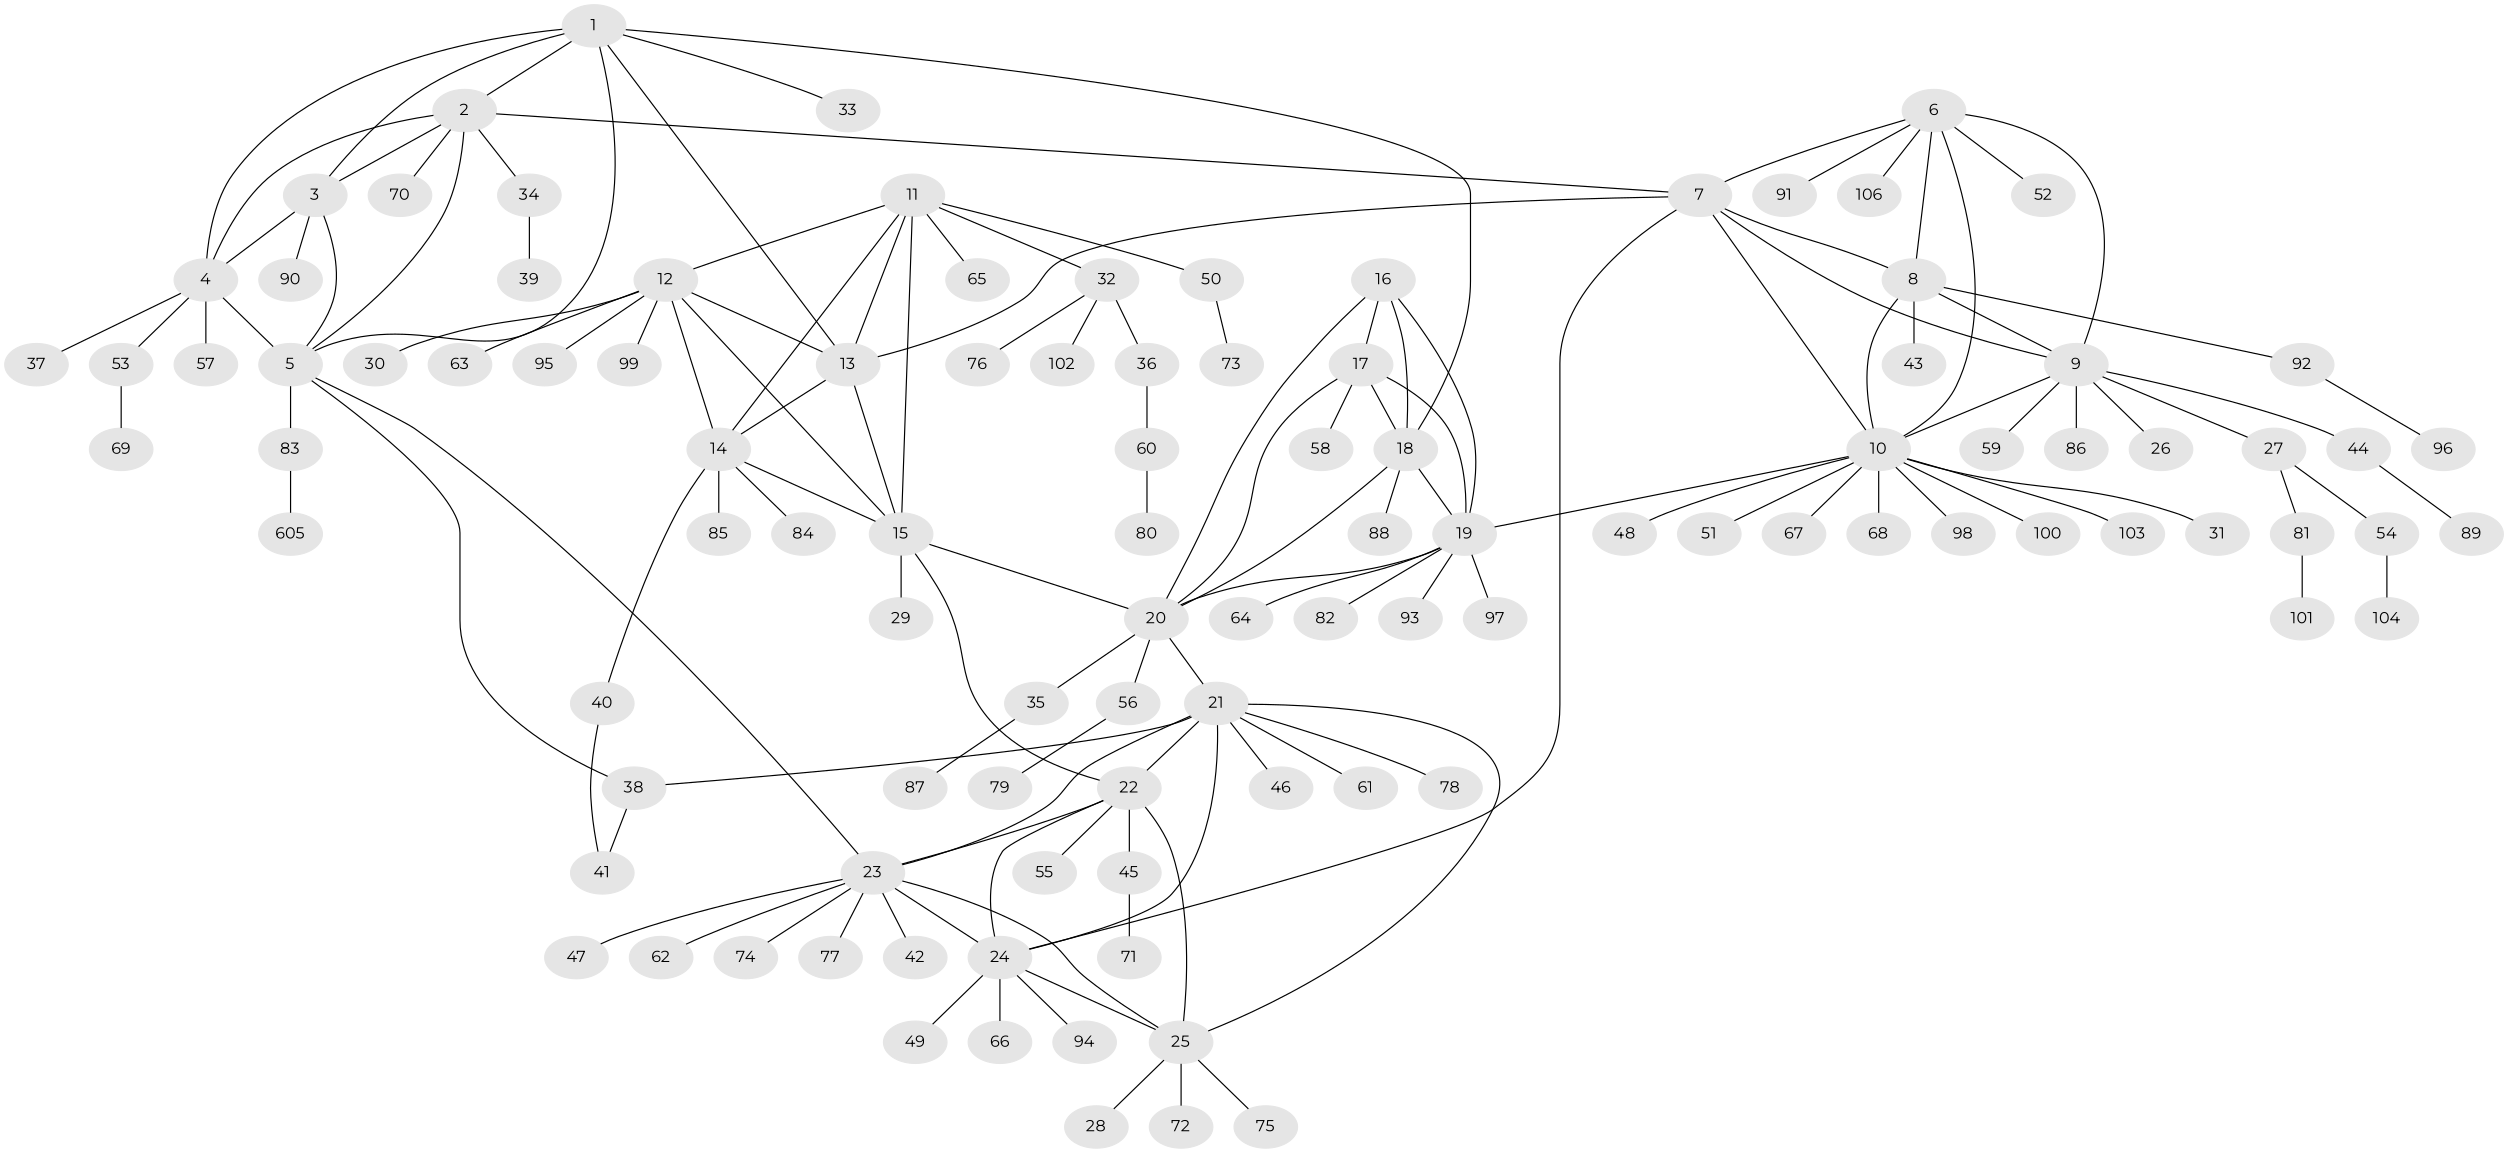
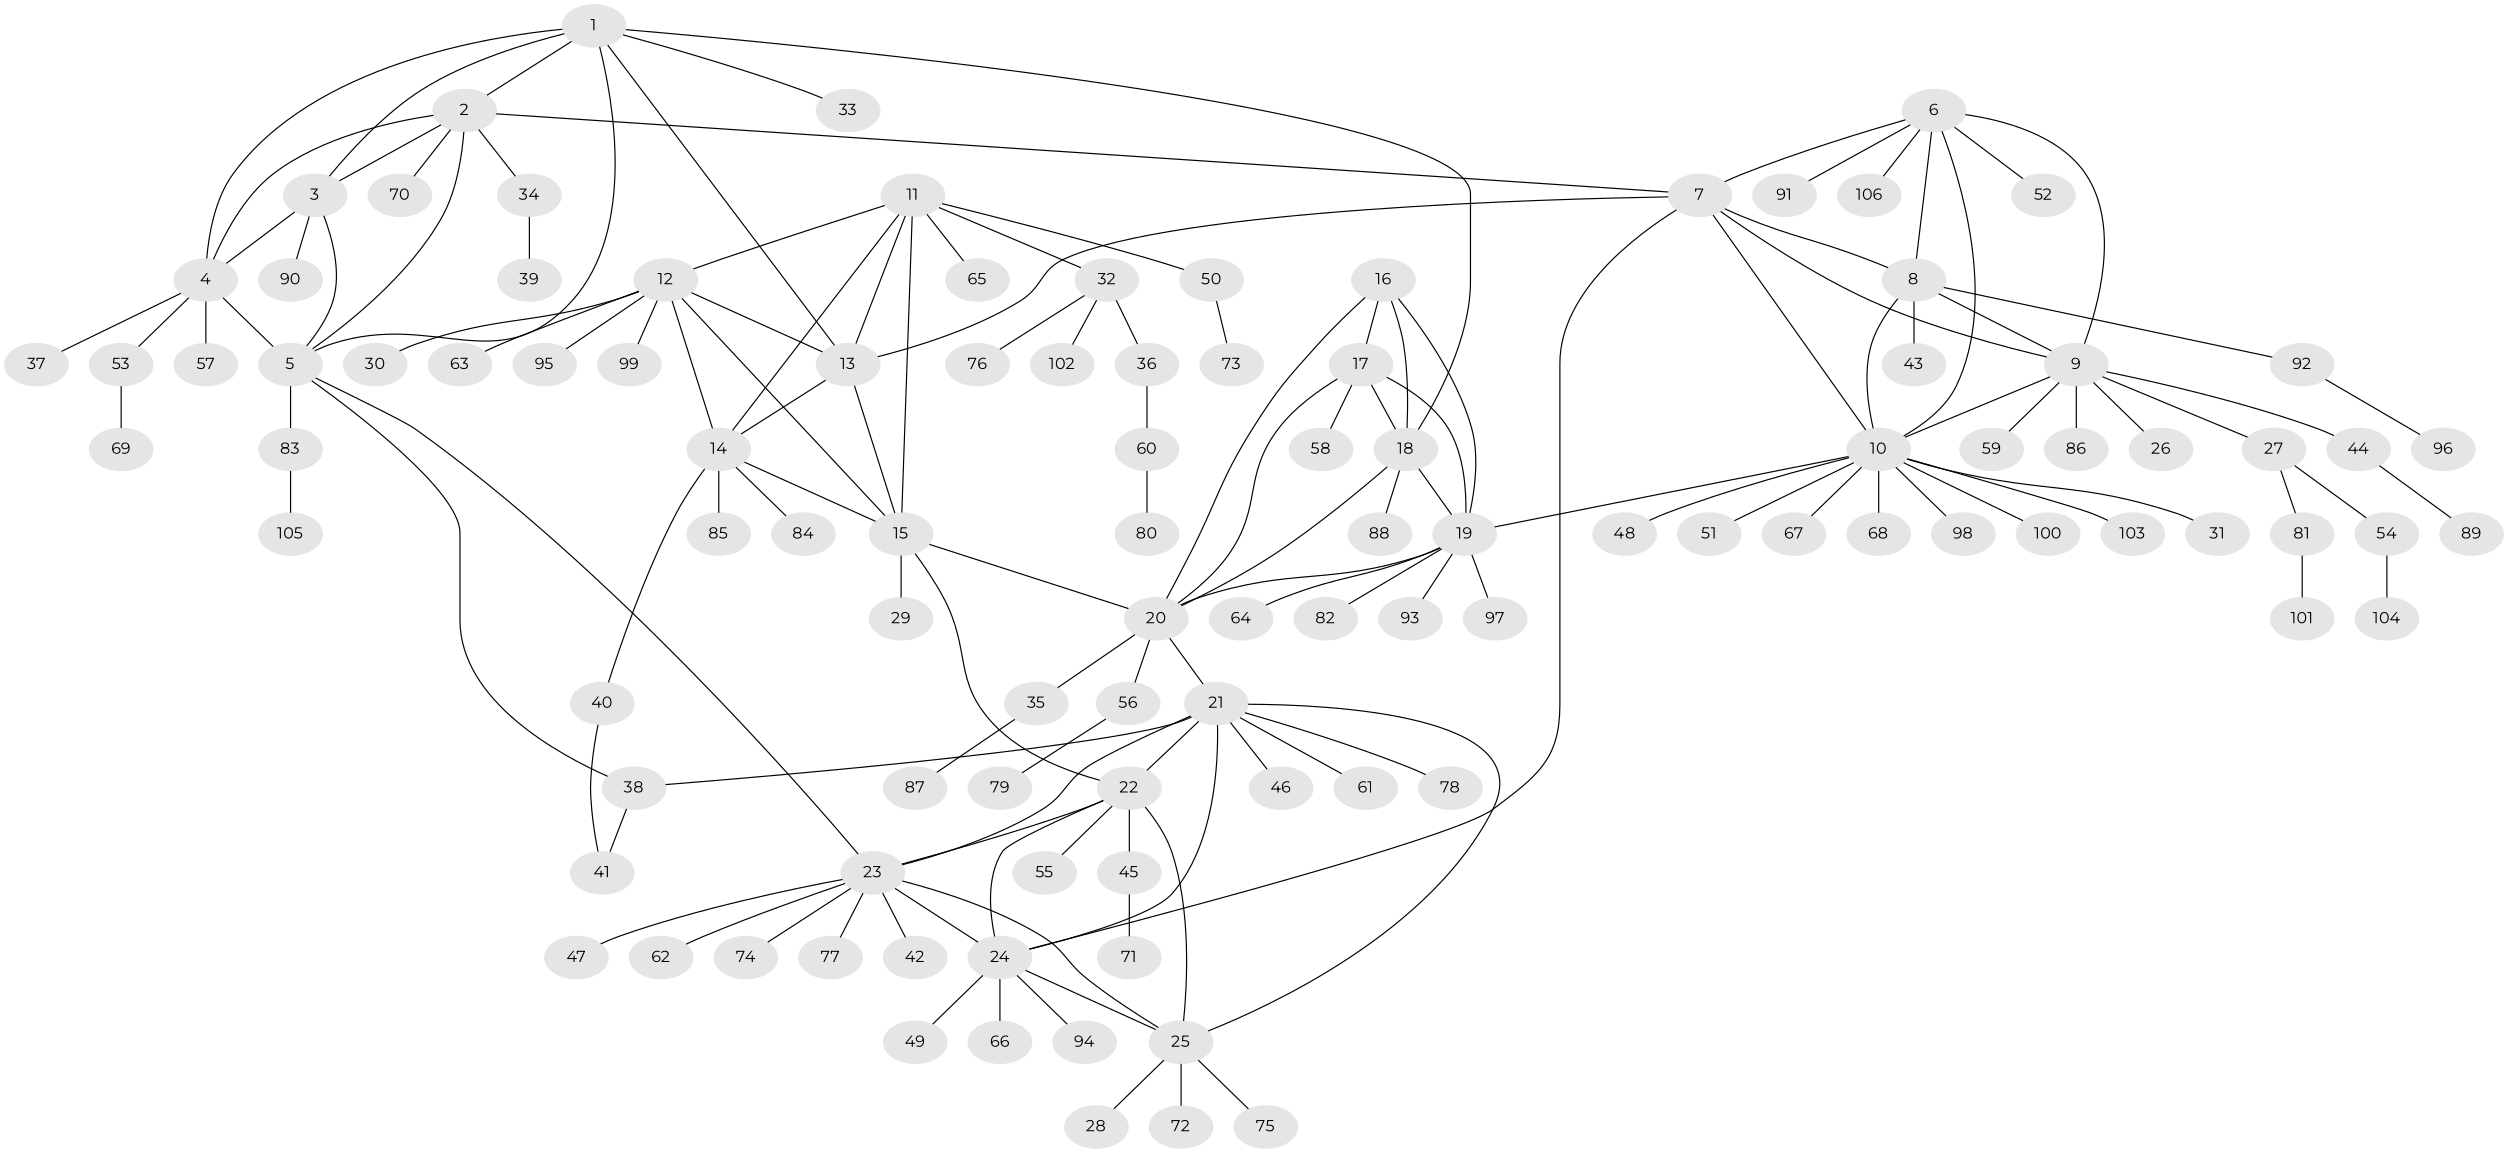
(291, 534) -> (291, 534)
